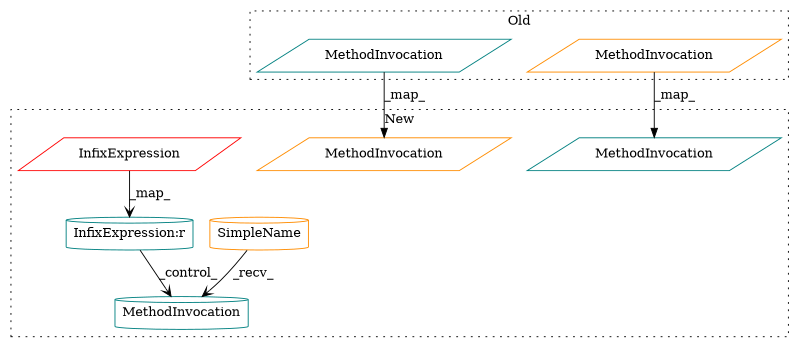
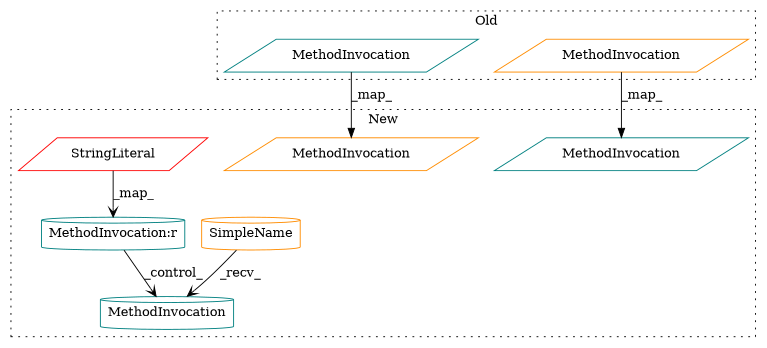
(130, 154) -> (113, 154)
(130, 234) -> (113, 234)
